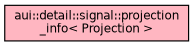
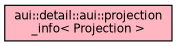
(97, 23) -> (88, 23)
